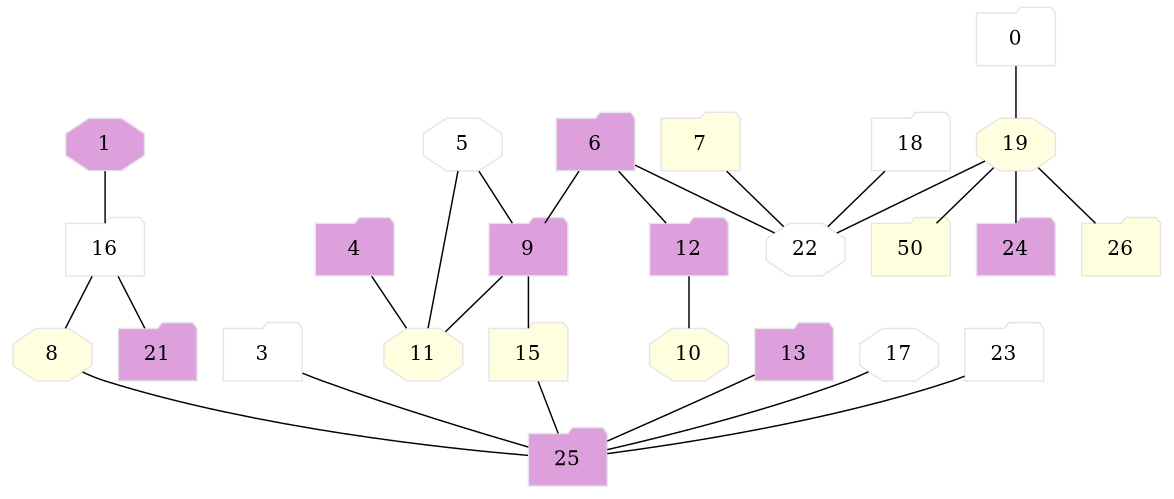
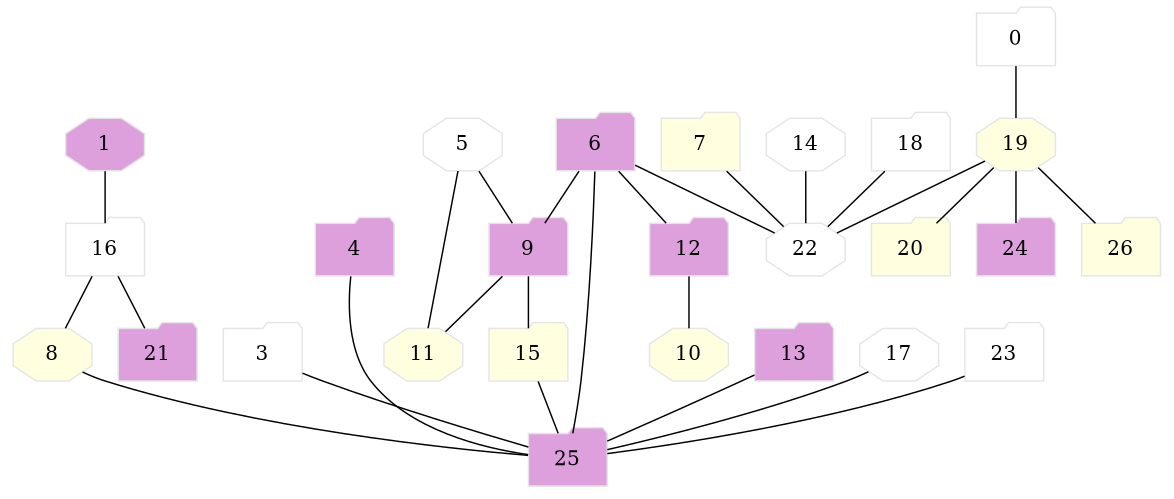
none -> (806, 145)
(911, 250) -> (911, 250)
(389, 302) -> (380, 390)
none -> (588, 303)
